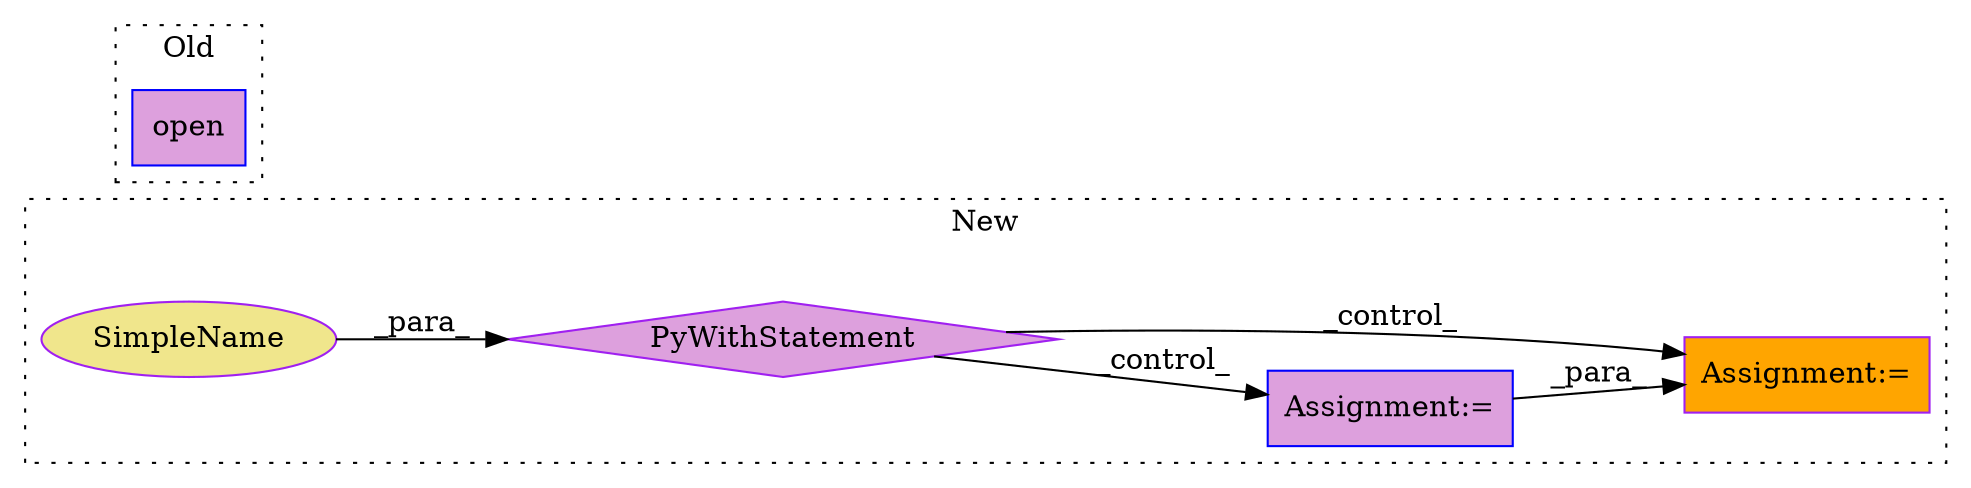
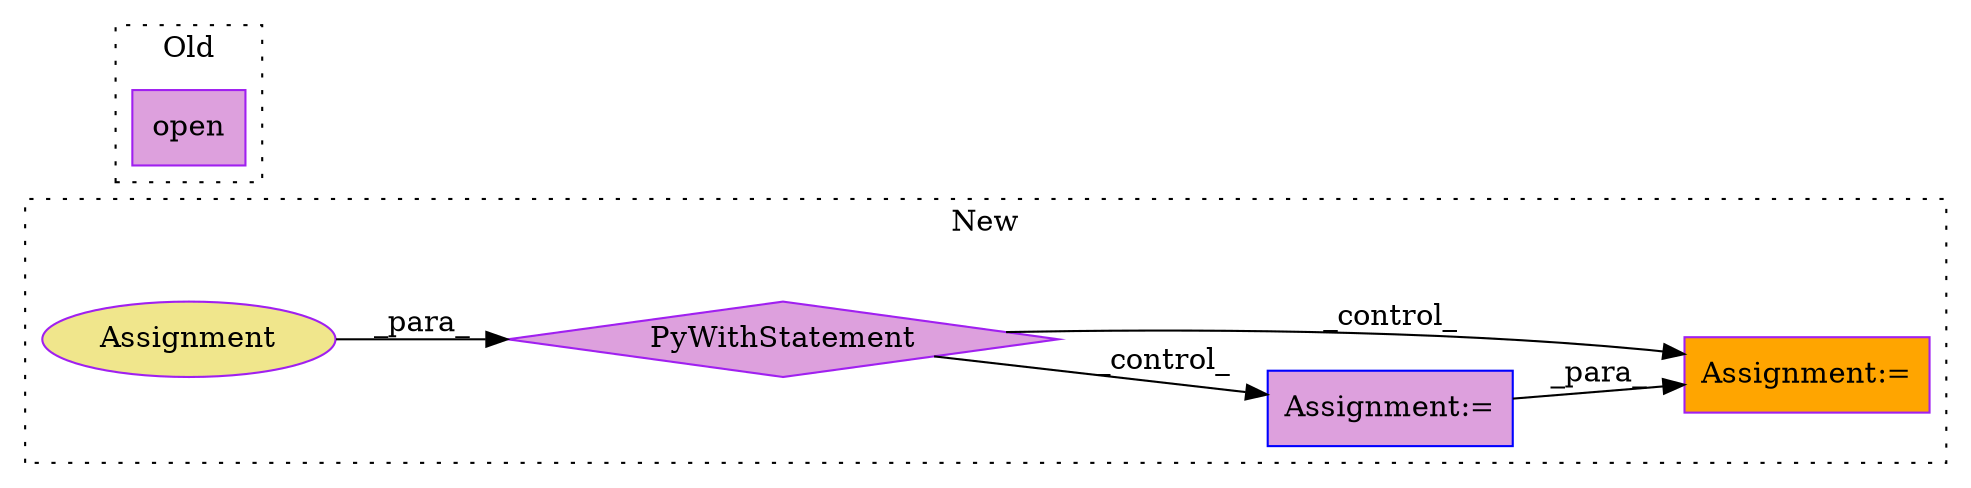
(189, 128) -> (189, 128)
(189, 339) -> (189, 339)
